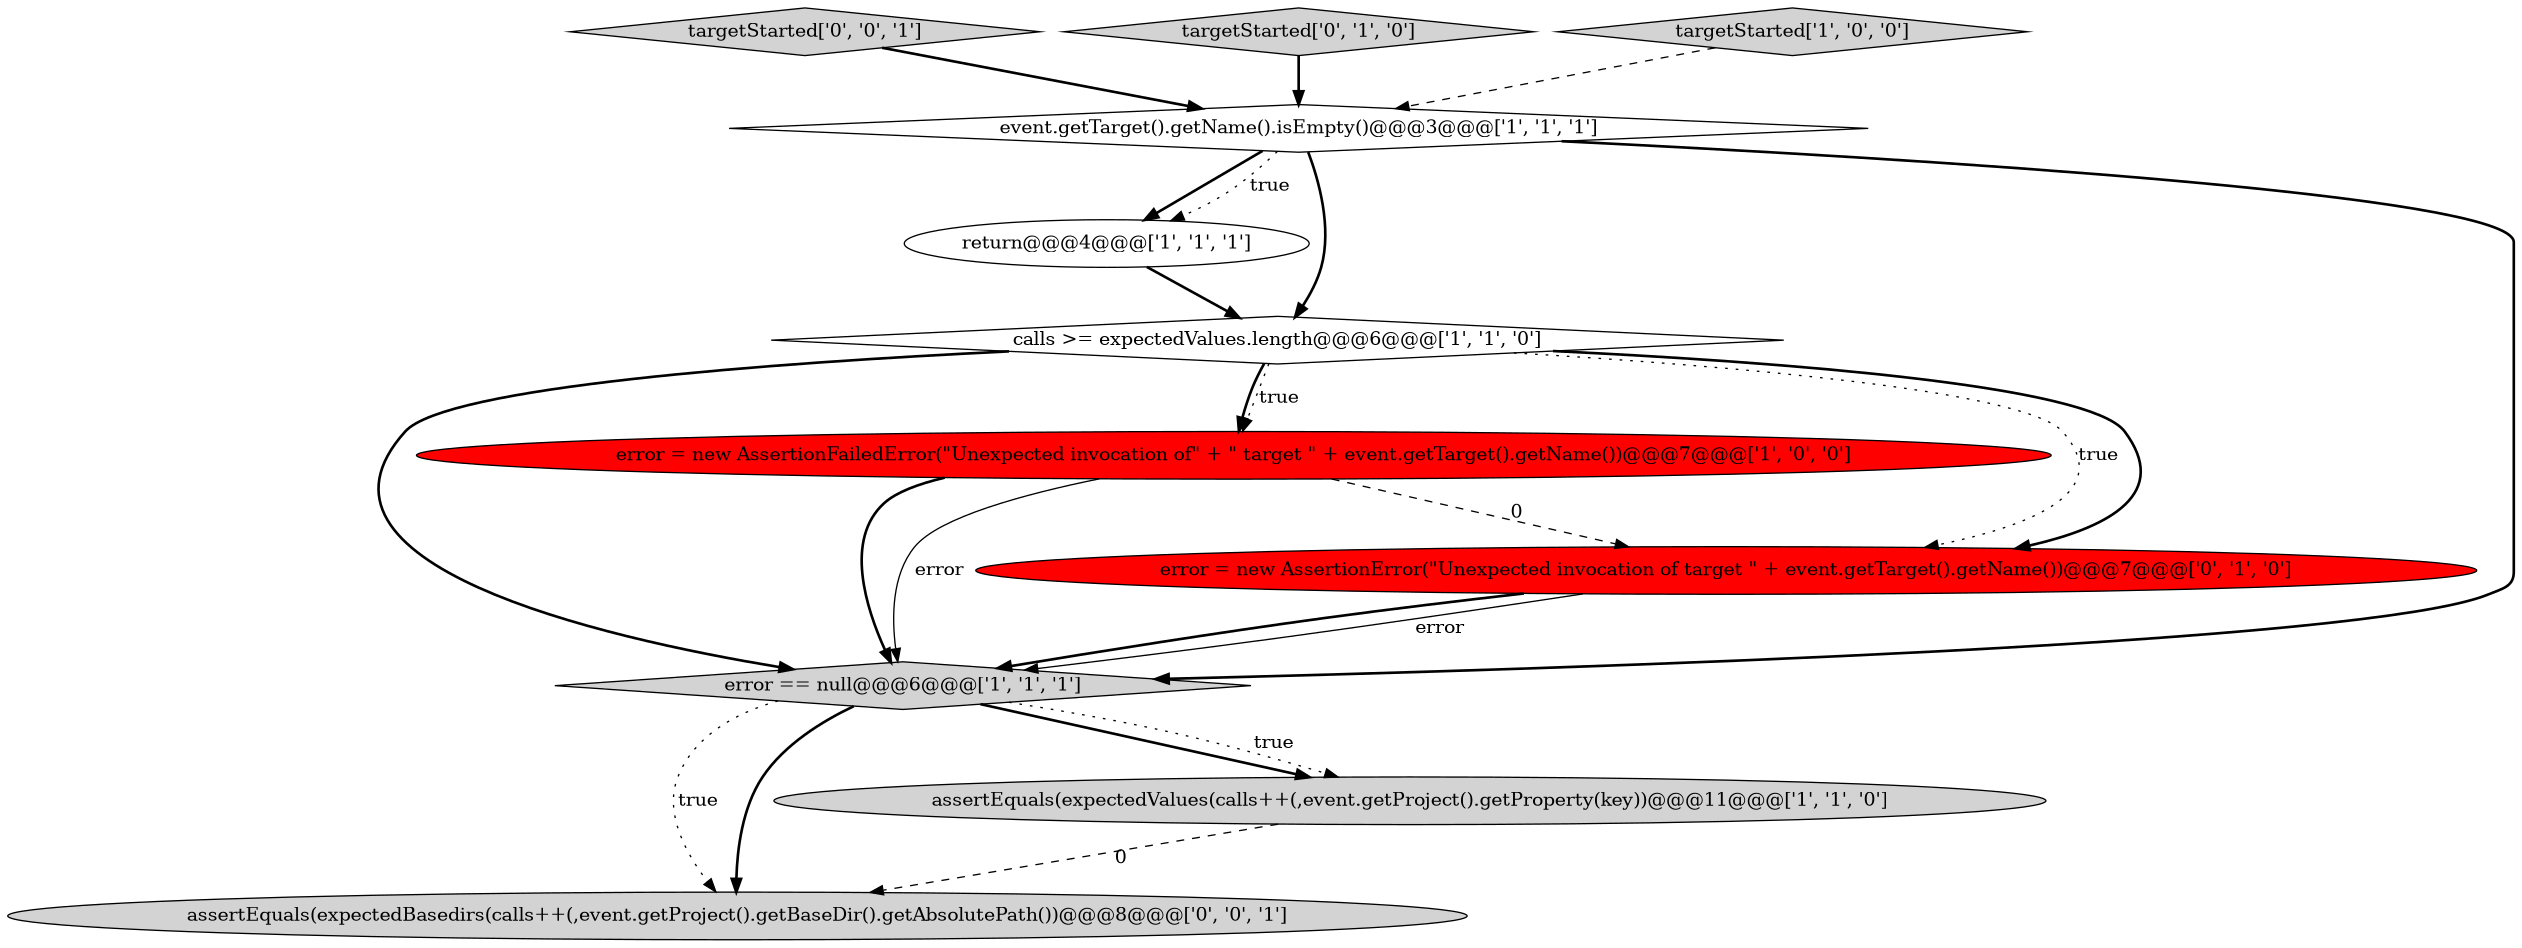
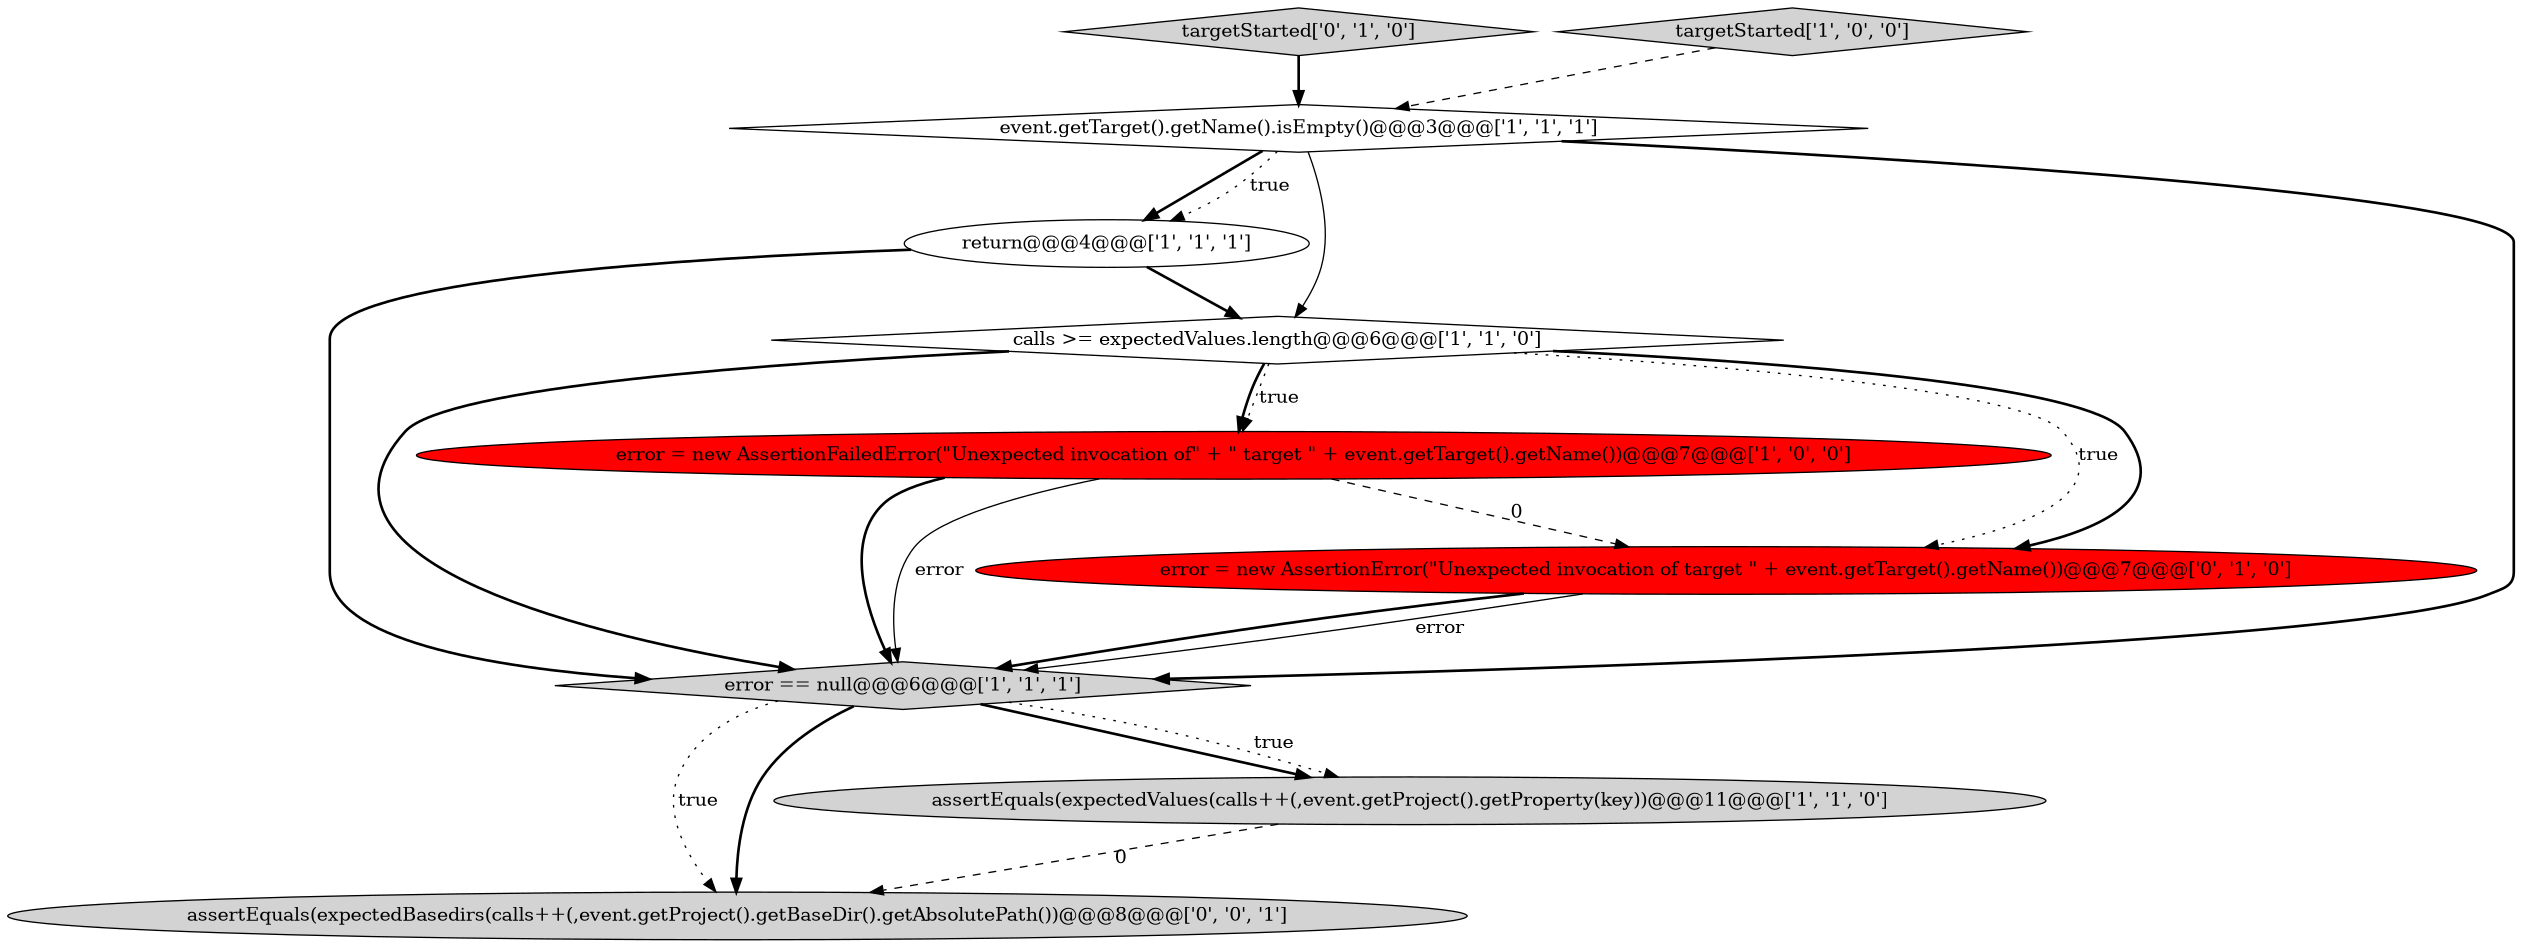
(805, 32) -> none
(1325, 230) -> (1325, 230)
none -> (337, 329)
